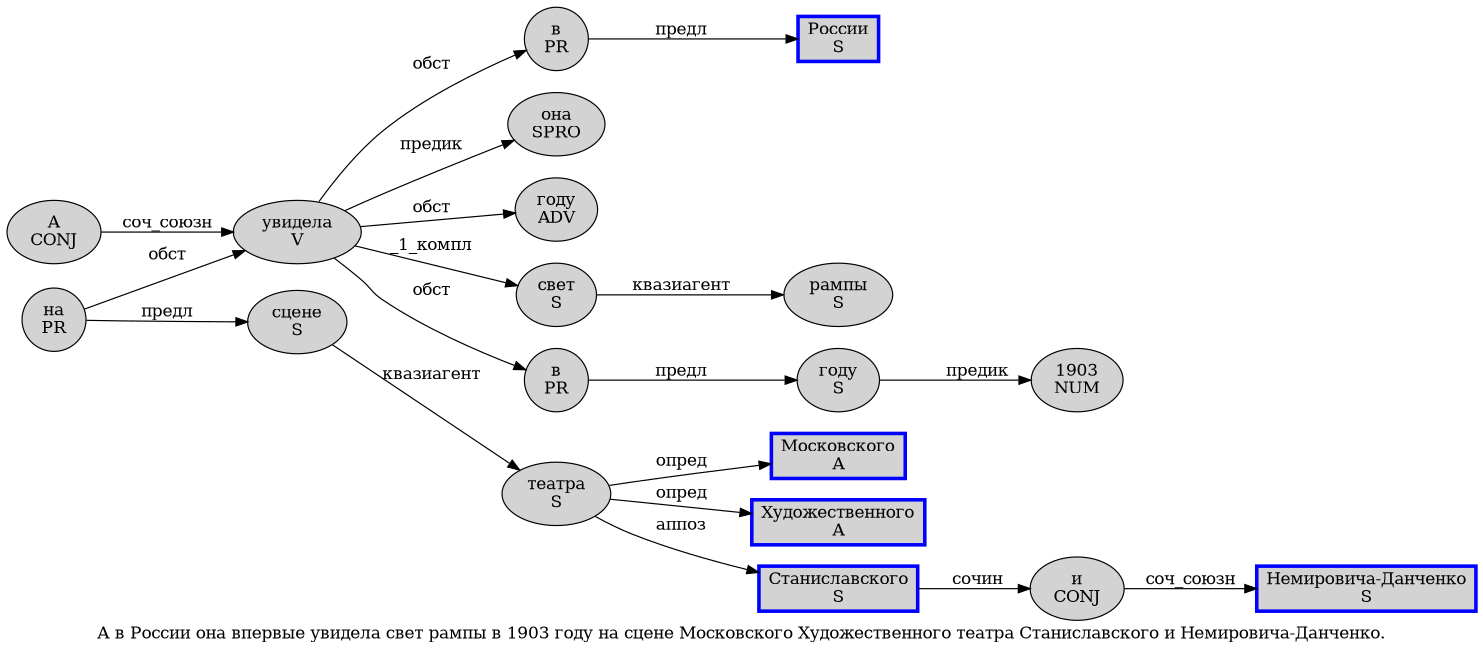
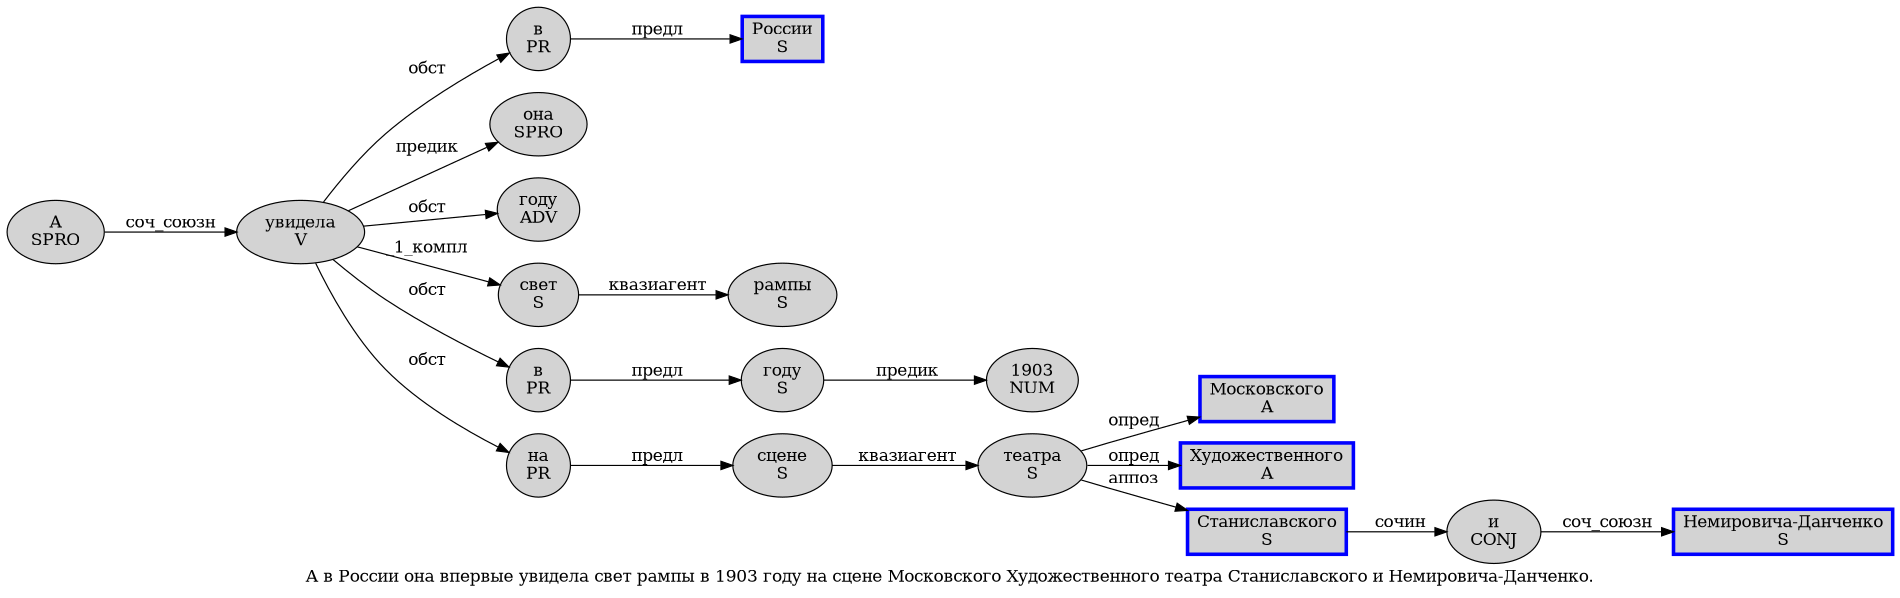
(54, 232) -> (56, 232)
(159, 282) -> (389, 373)
